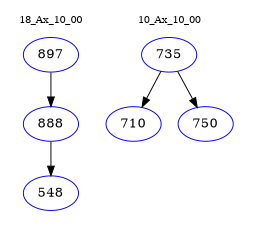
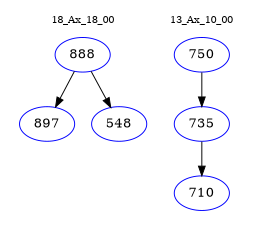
(51, 21) -> (83, 21)
(170, 21) -> (202, 21)
(51, 85) -> (67, 85)
(185, 85) -> (202, 85)
